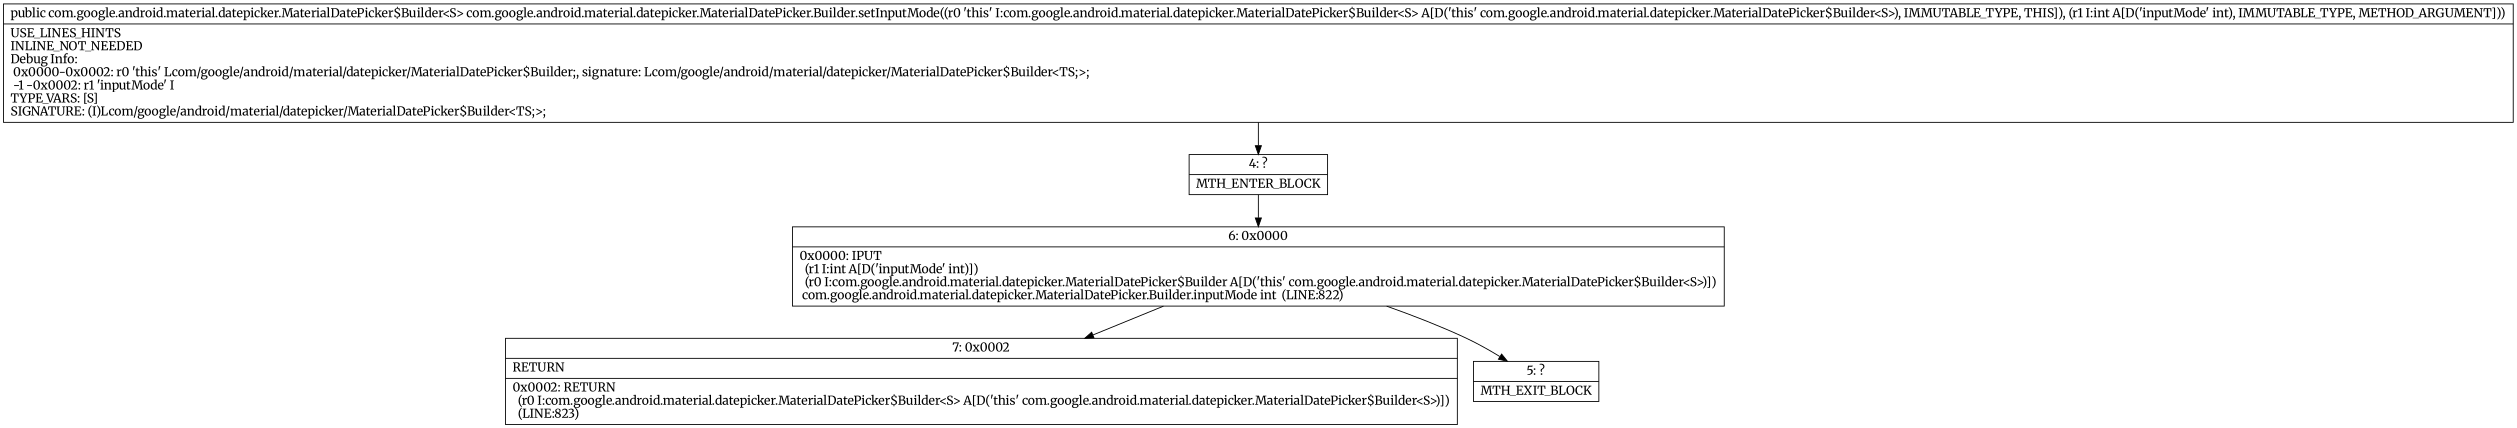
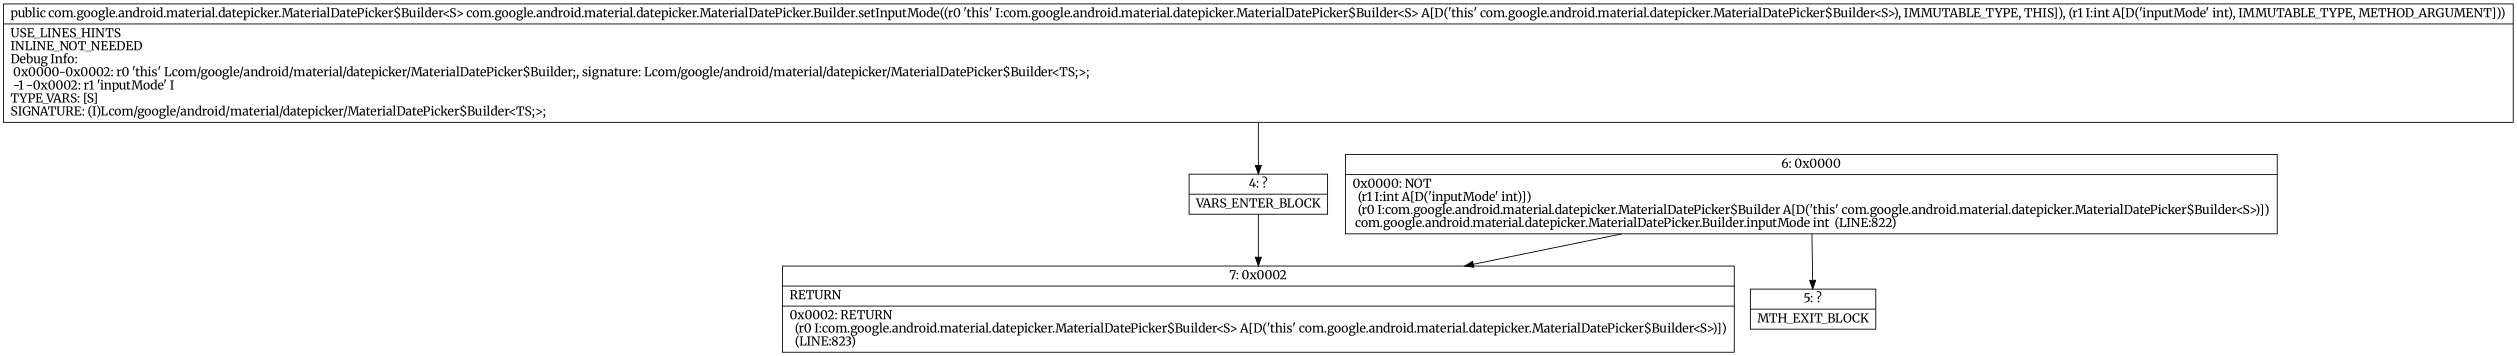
(1258, 184) -> (1258, 204)
(1258, 206) -> (1258, 236)
(843, 256) -> (1395, 184)
